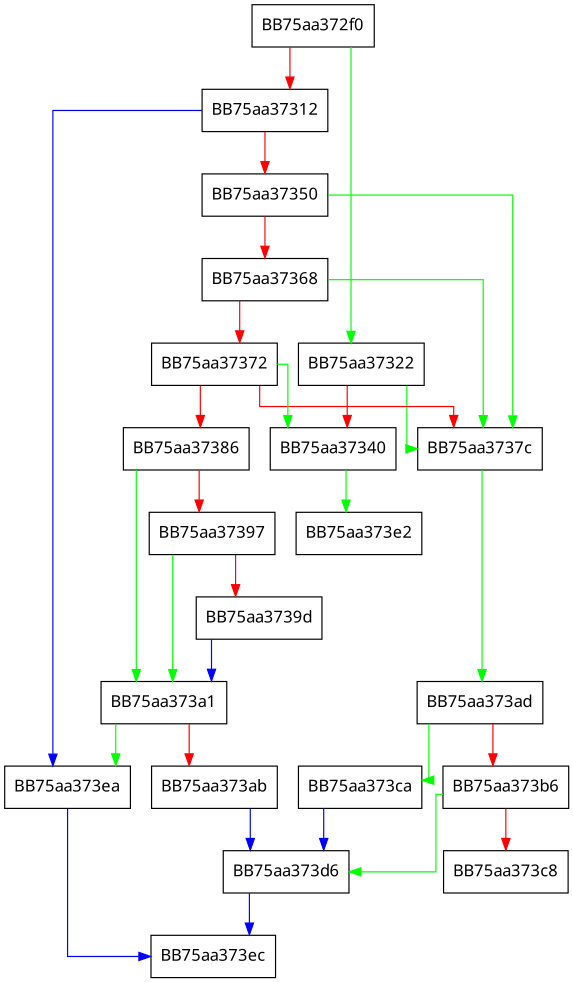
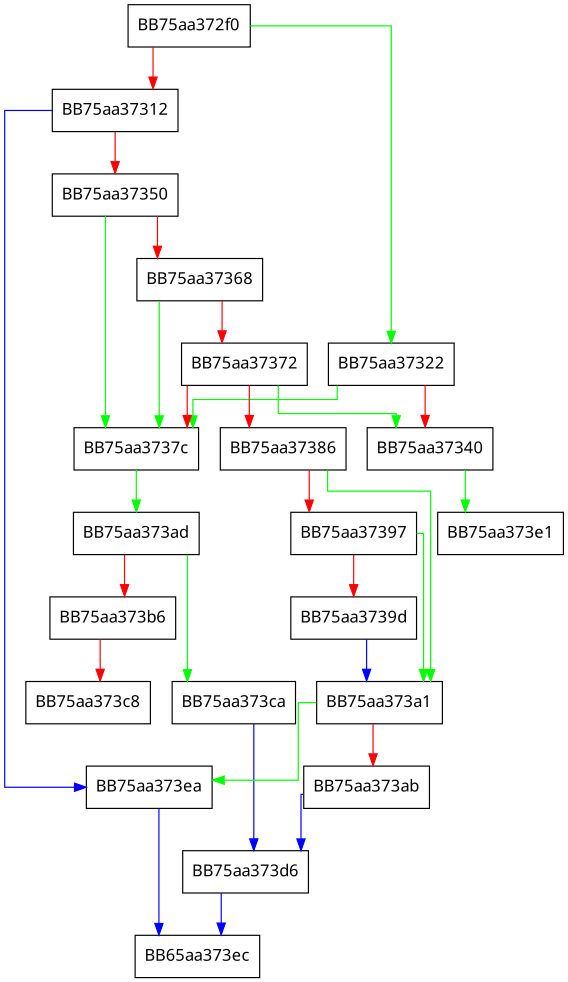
(359, 533) -> (501, 533)
(436, 867) -> none
(213, 956) -> (197, 956)
